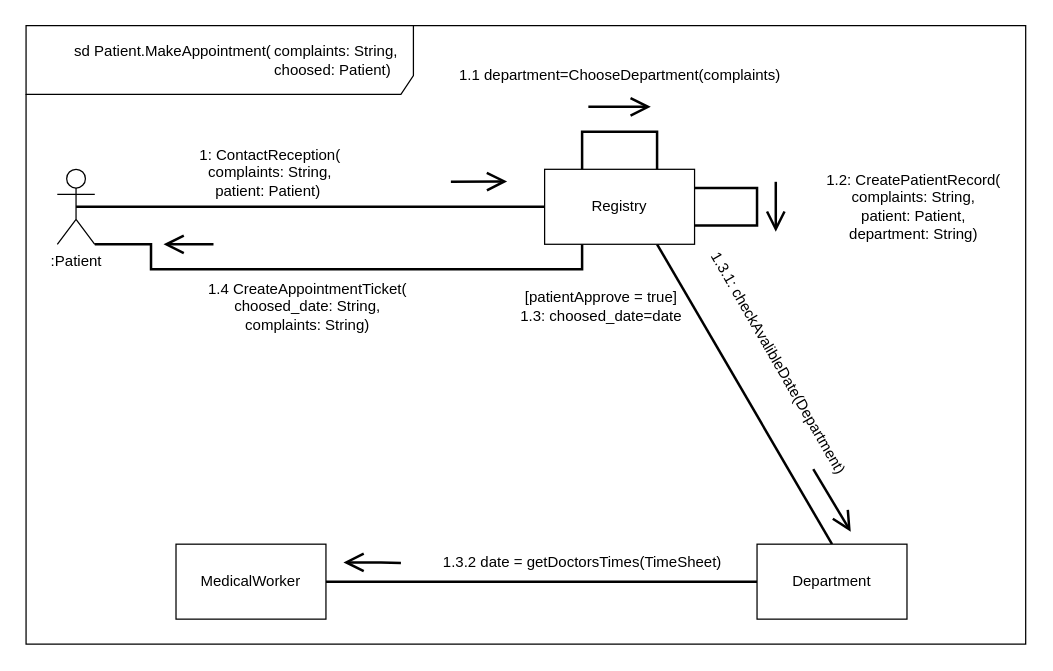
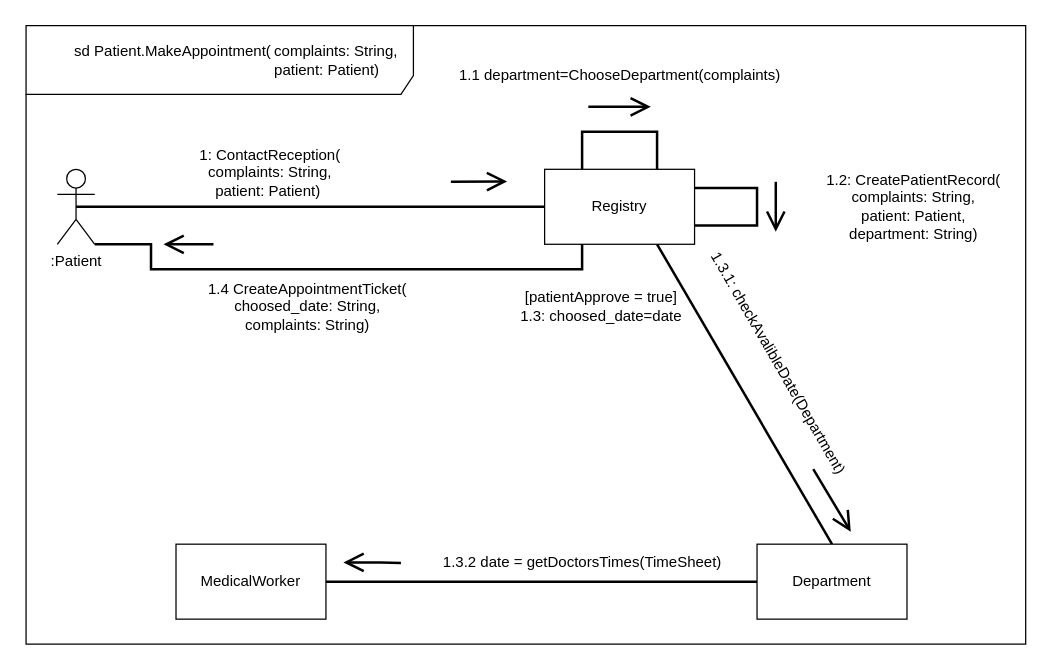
(219, 61) -> (219, 61)
